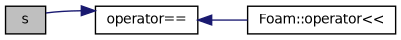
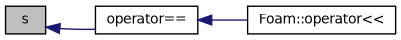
(64, 11) -> (77, 29)
